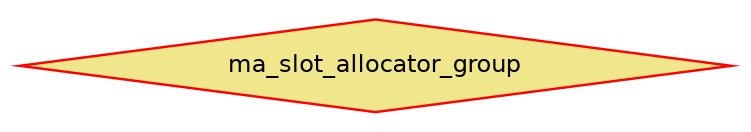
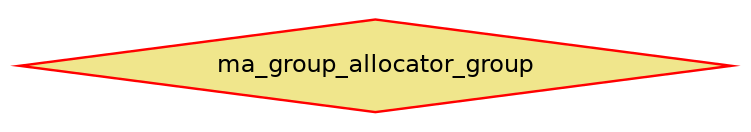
(375, 66) -> (375, 66)
